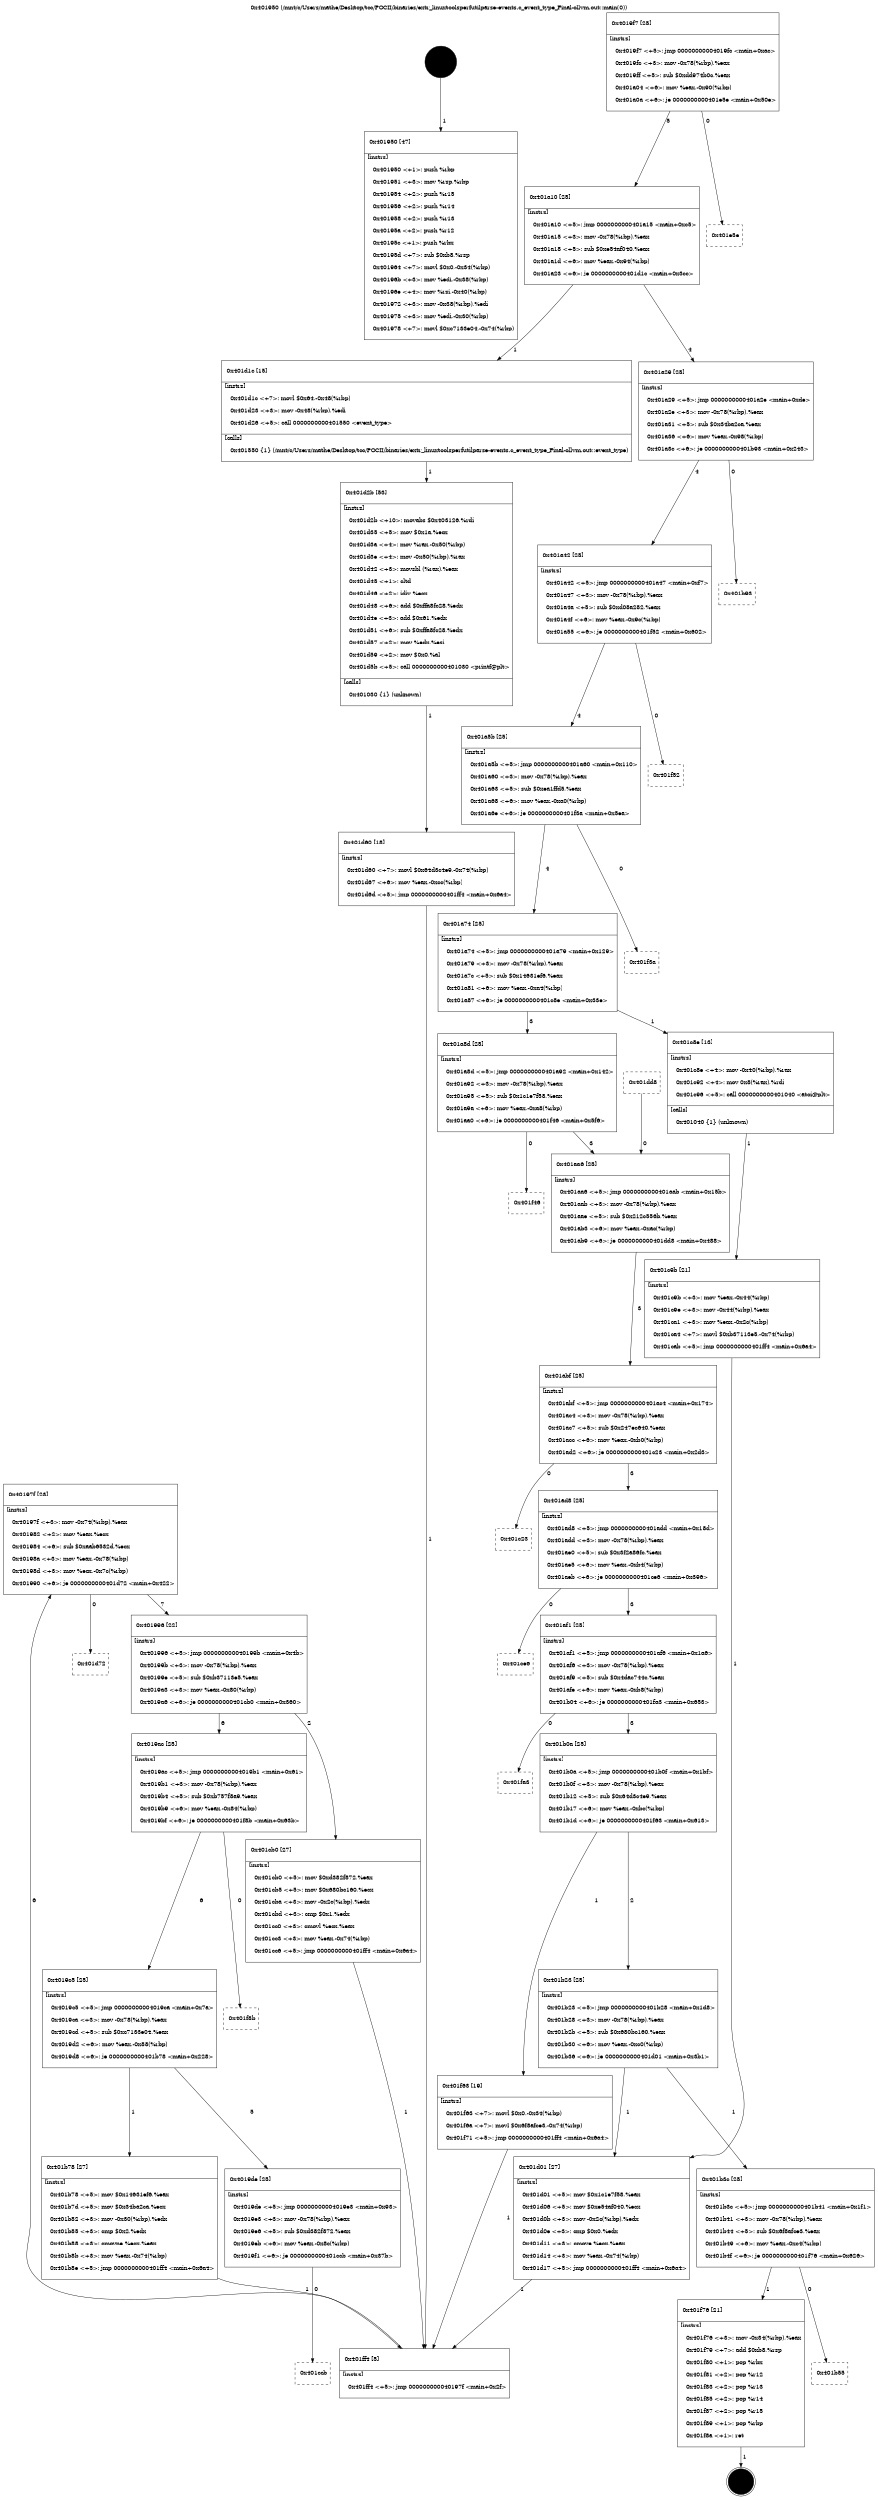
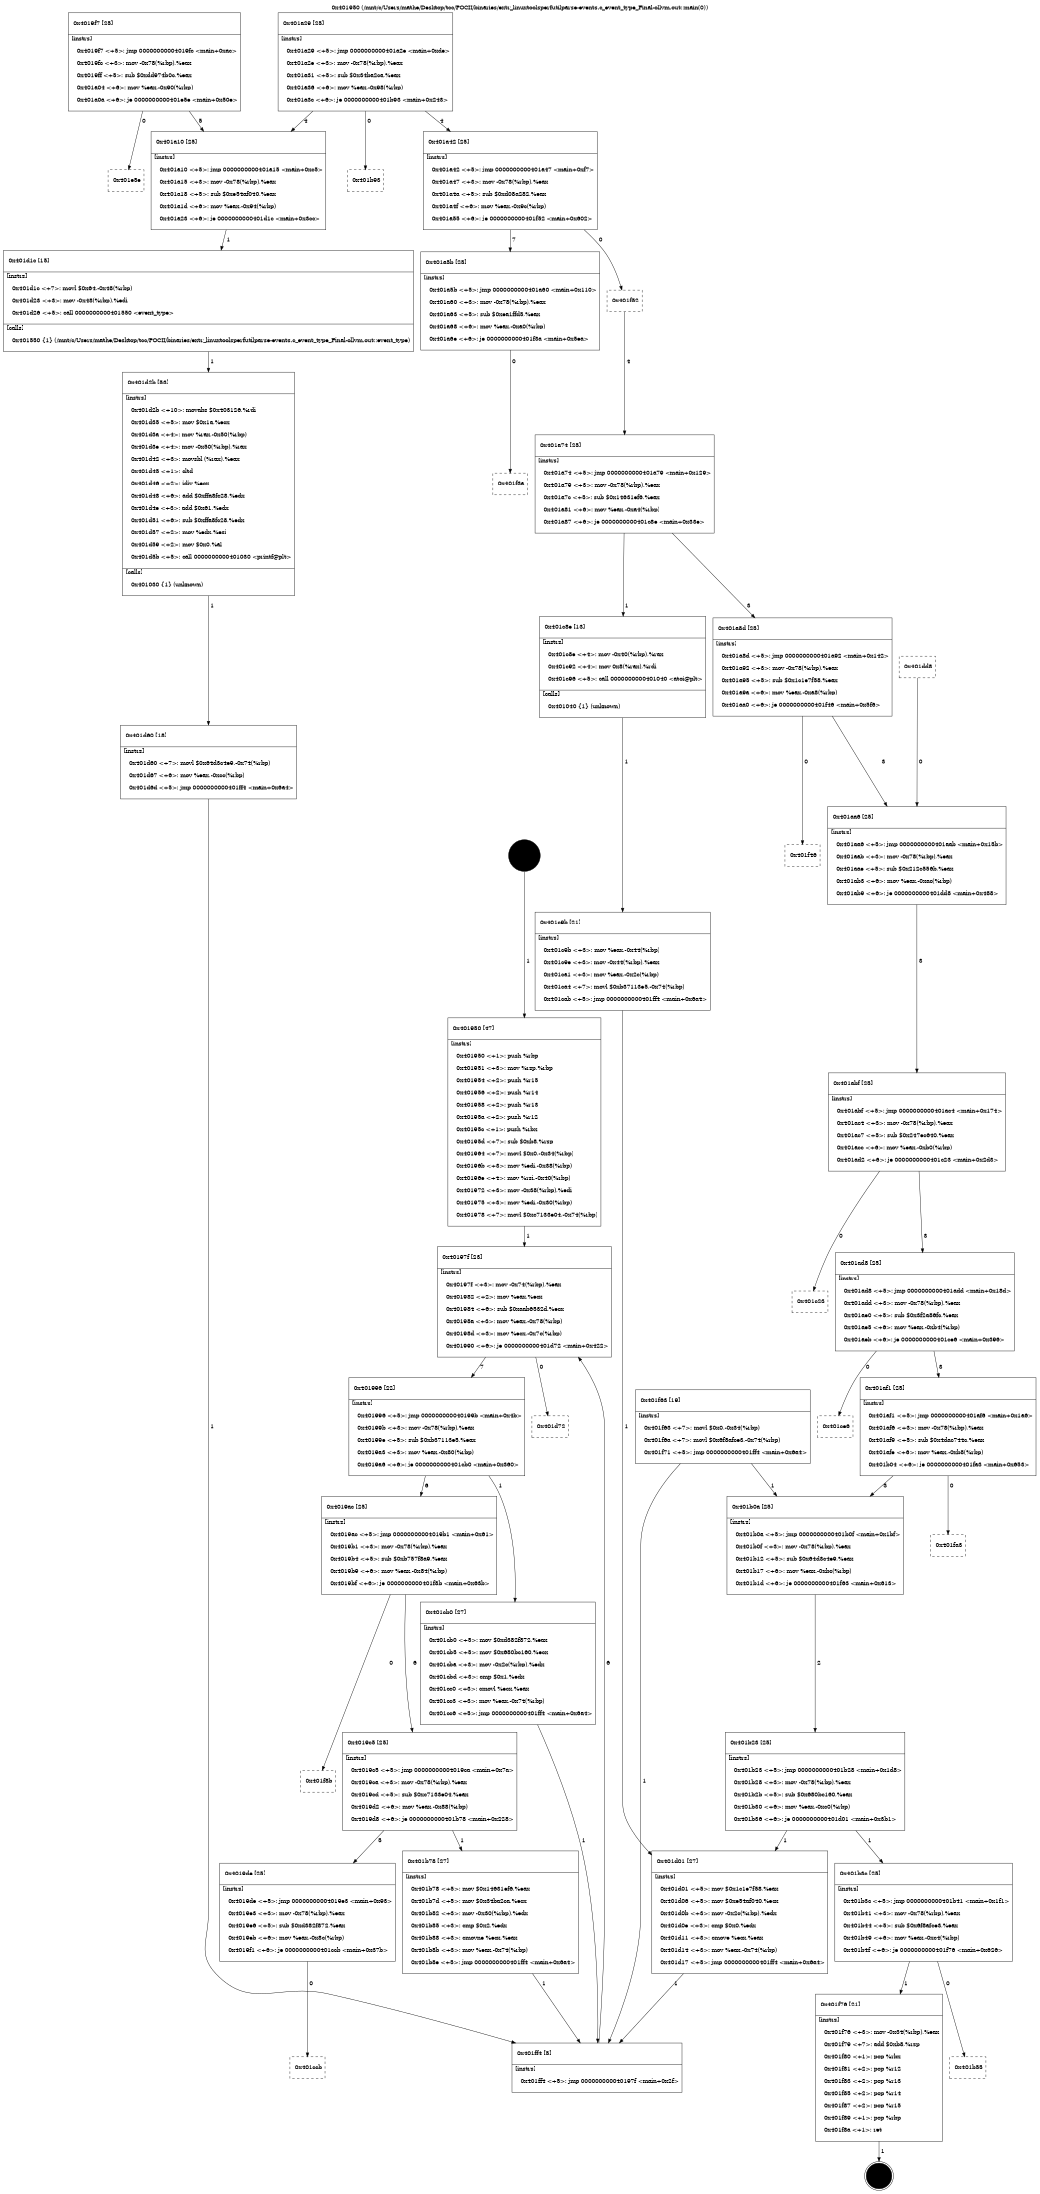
(668, 322) -> (303, 120)
(578, 716) -> (513, 240)
(540, 867) -> (625, 371)
none -> (524, 1234)
(308, 1724) -> (500, 1486)
(542, 1946) -> (763, 1478)
